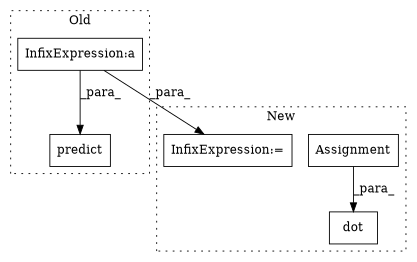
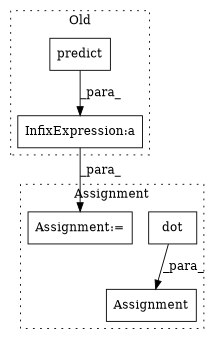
(80, 98) -> (80, 89)
(281, 117) -> (112, 195)
(228, 150) -> (80, 228)
(353, 185) -> (163, 262)
